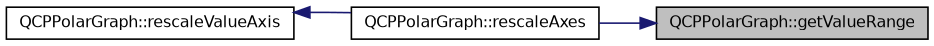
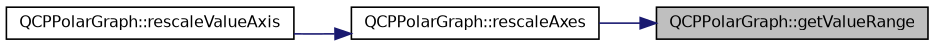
(331, 12) -> (314, 34)
